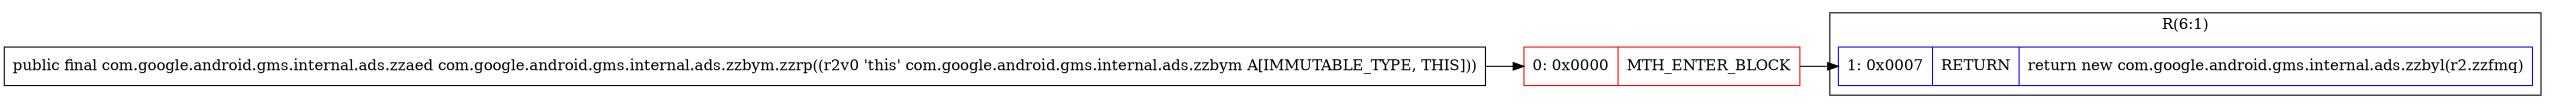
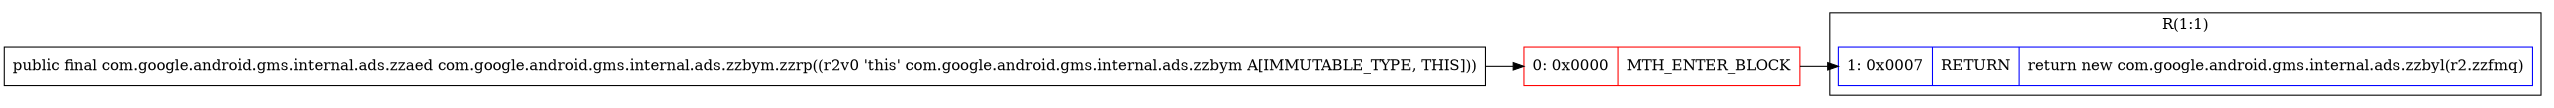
(2185, 25) -> (2185, 25)
